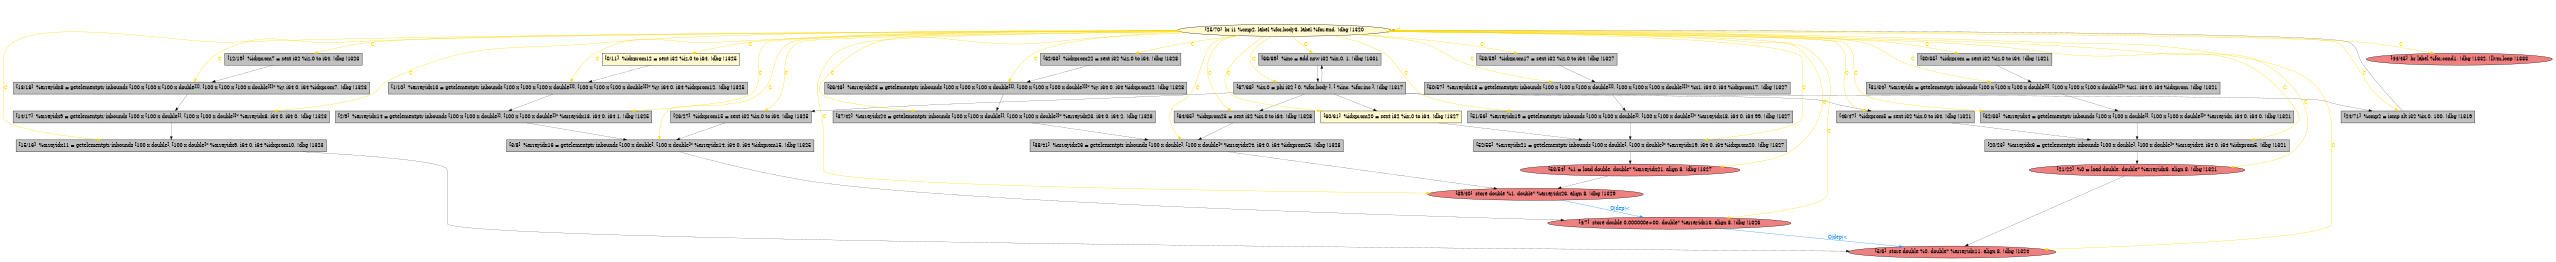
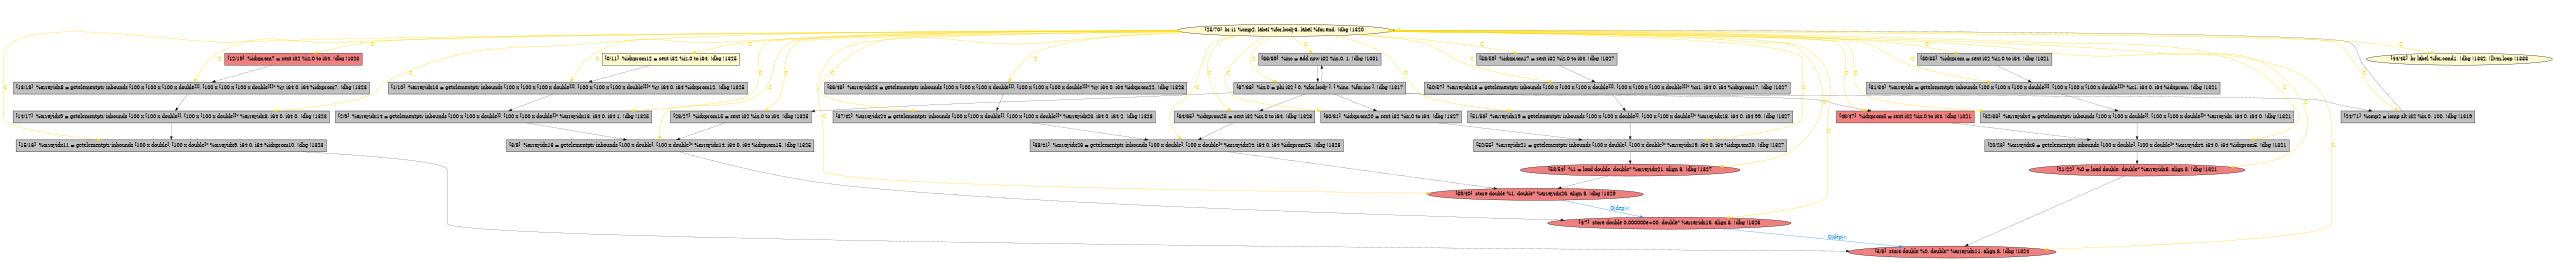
(293, 59) -> (293, 59)
(1111, 59) -> none
(2459, 59) -> (2459, 59)
(1391, 117) -> (1391, 117)
(1905, 117) -> (1905, 117)
